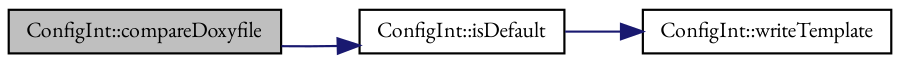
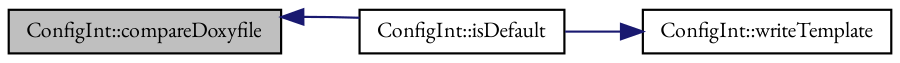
(310, 46) -> (332, 17)
